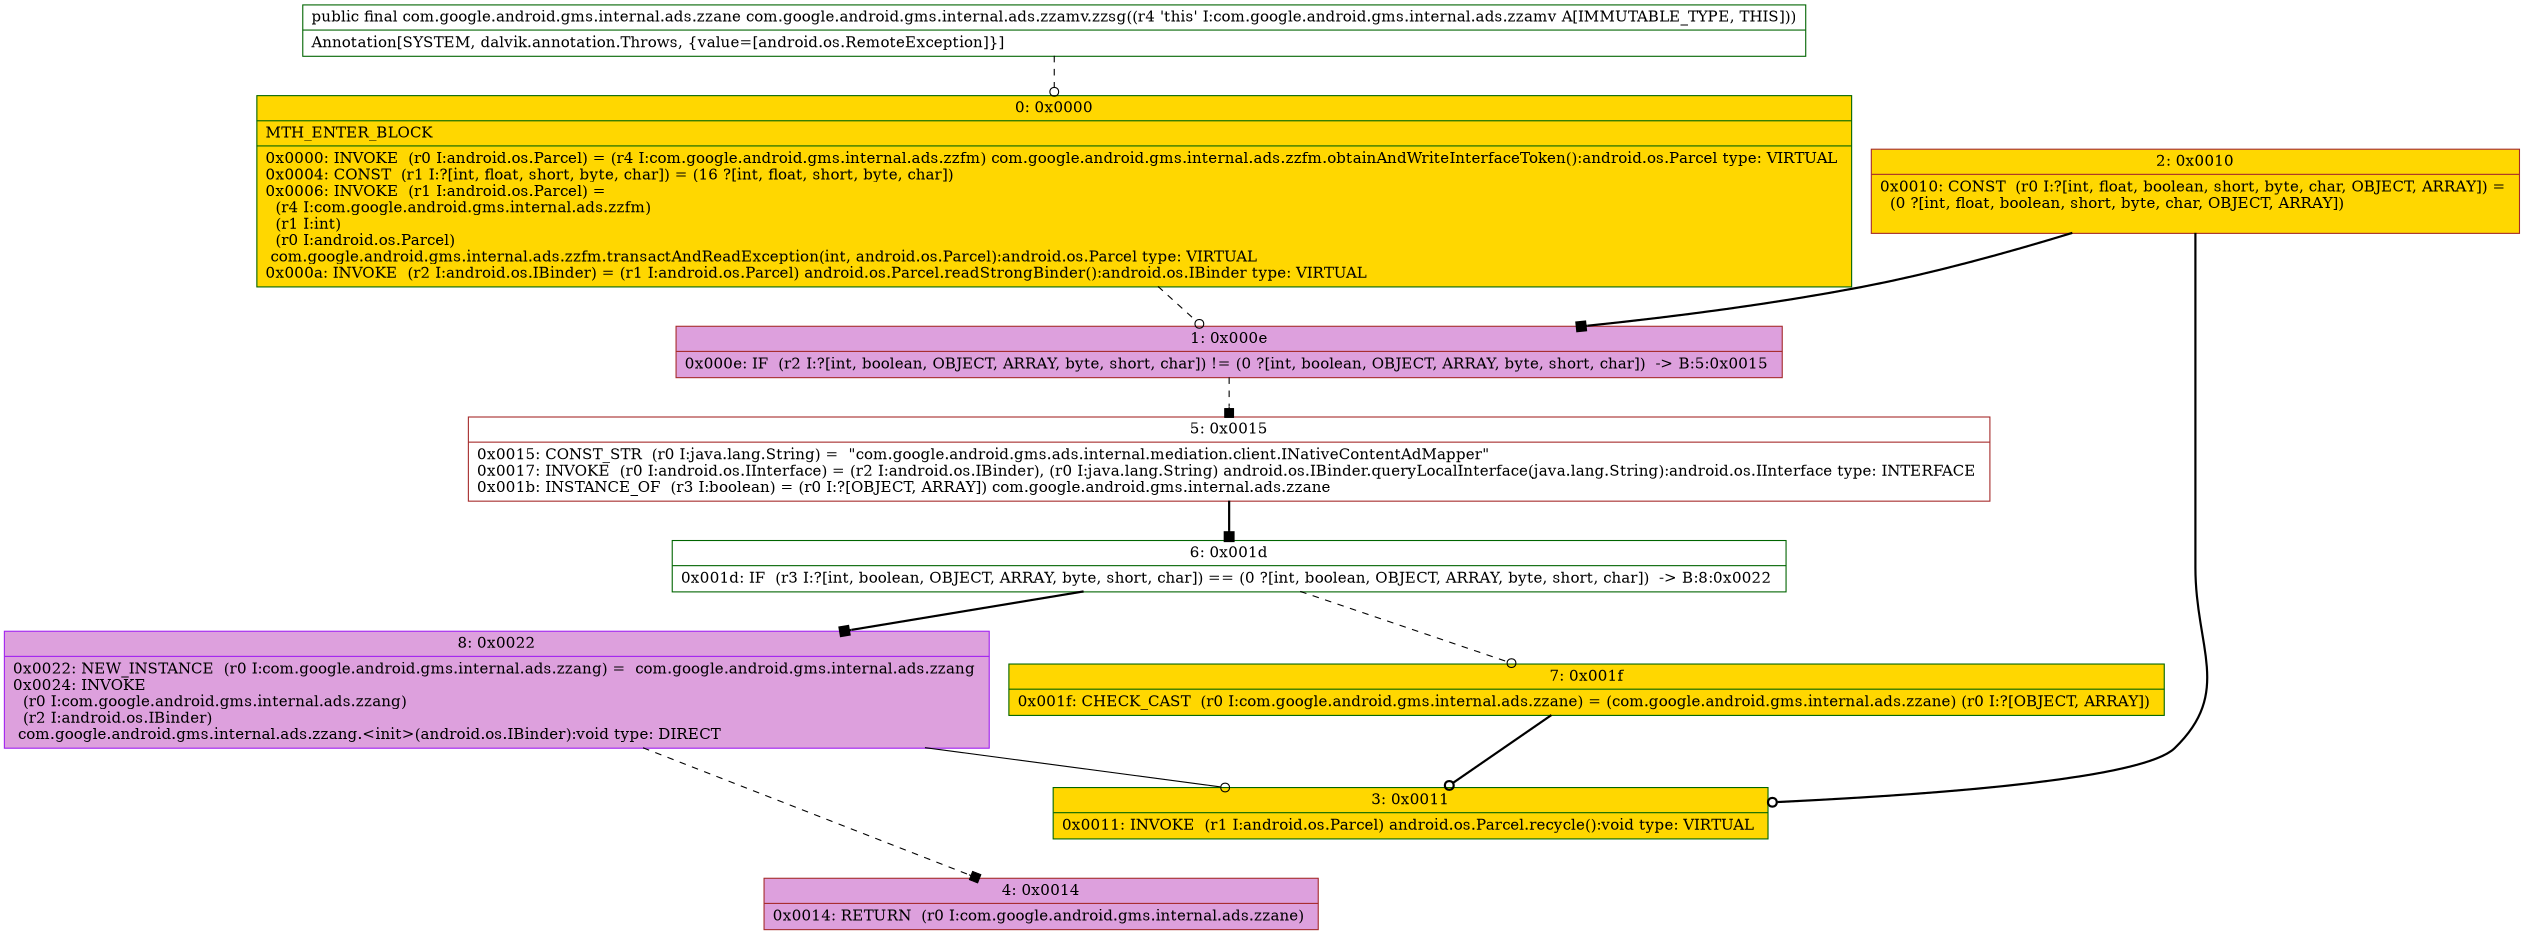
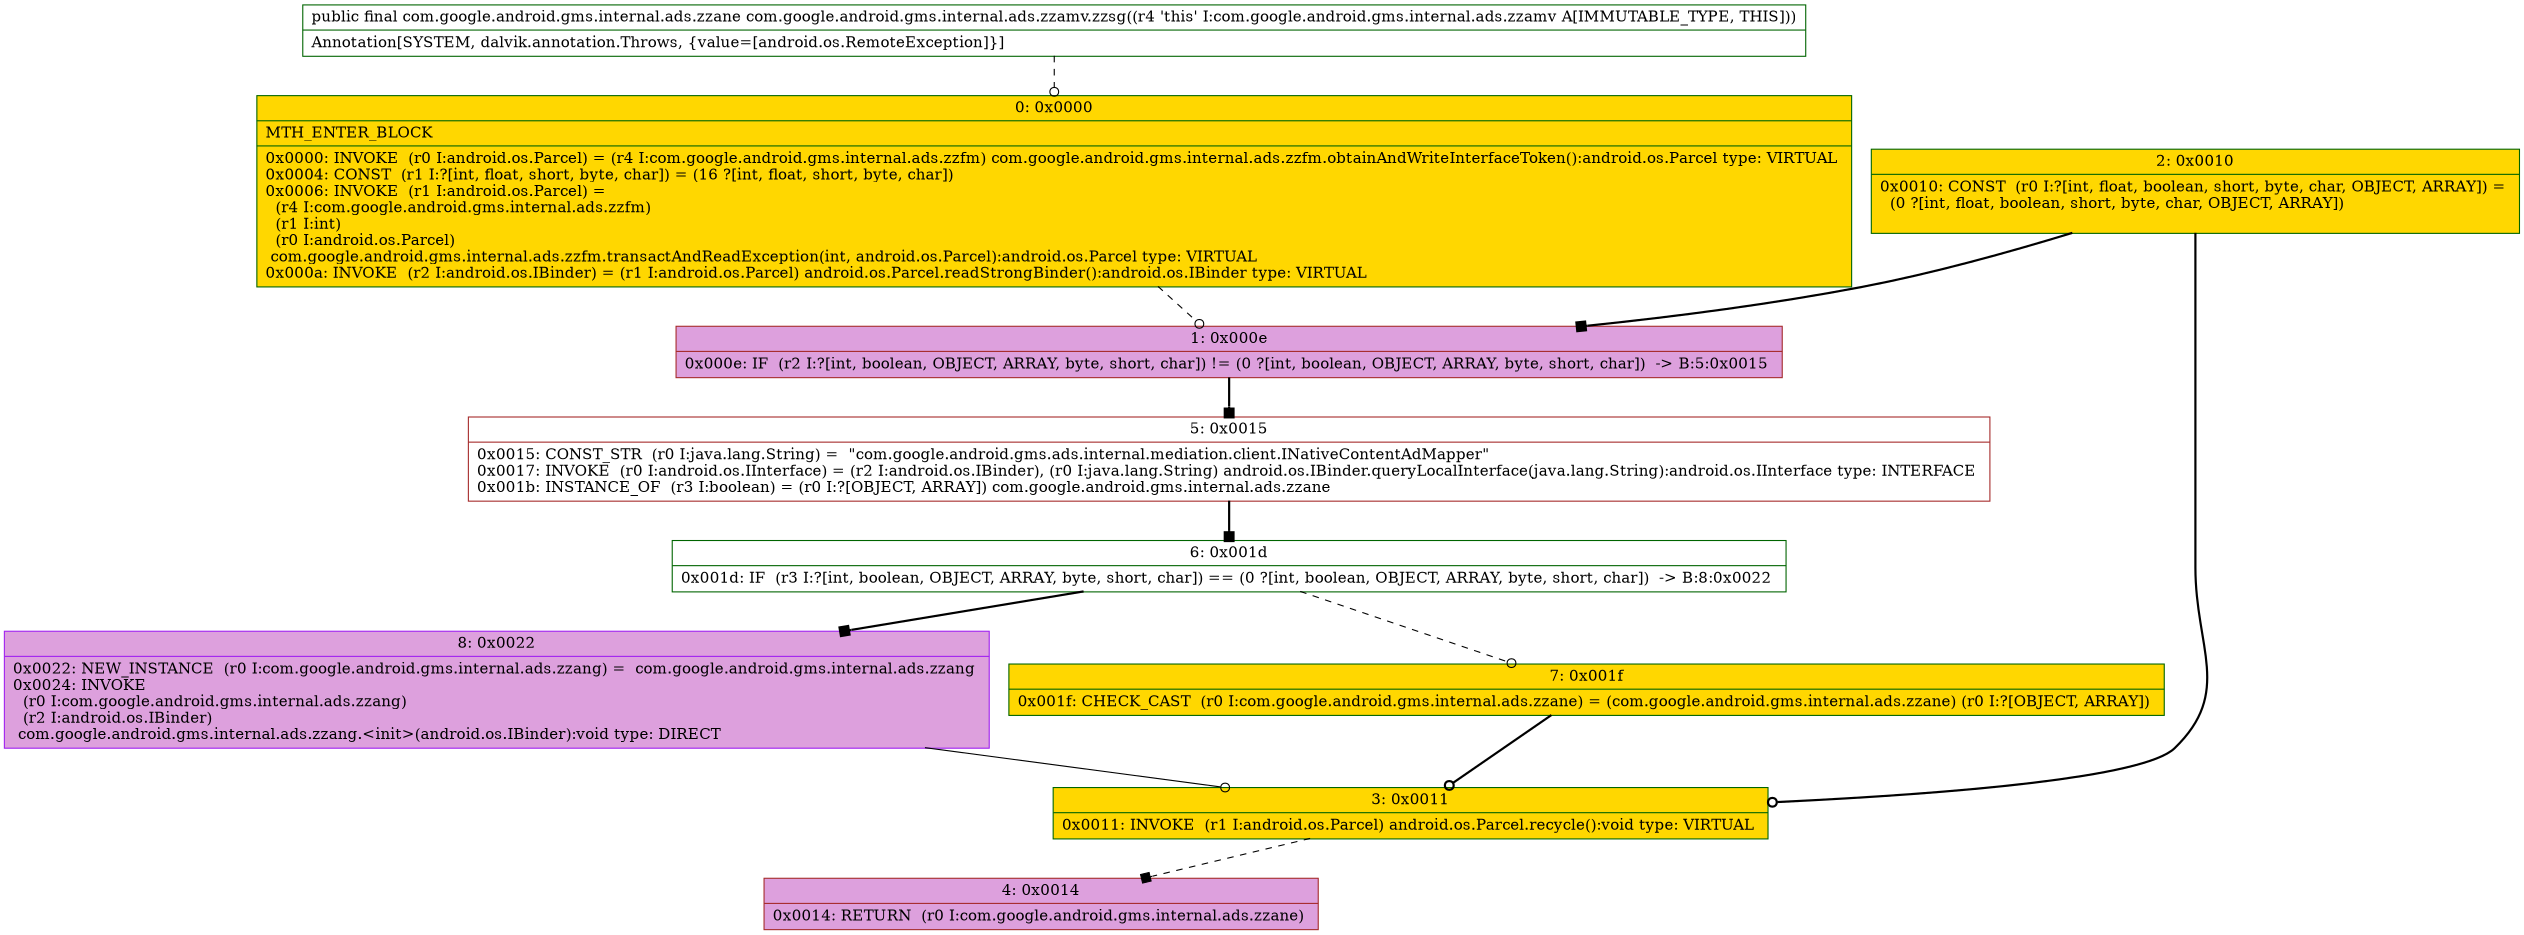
(2195, 191) -> (2195, 191)
(1229, 392) -> (1229, 392)
(806, 811) -> (1231, 857)
